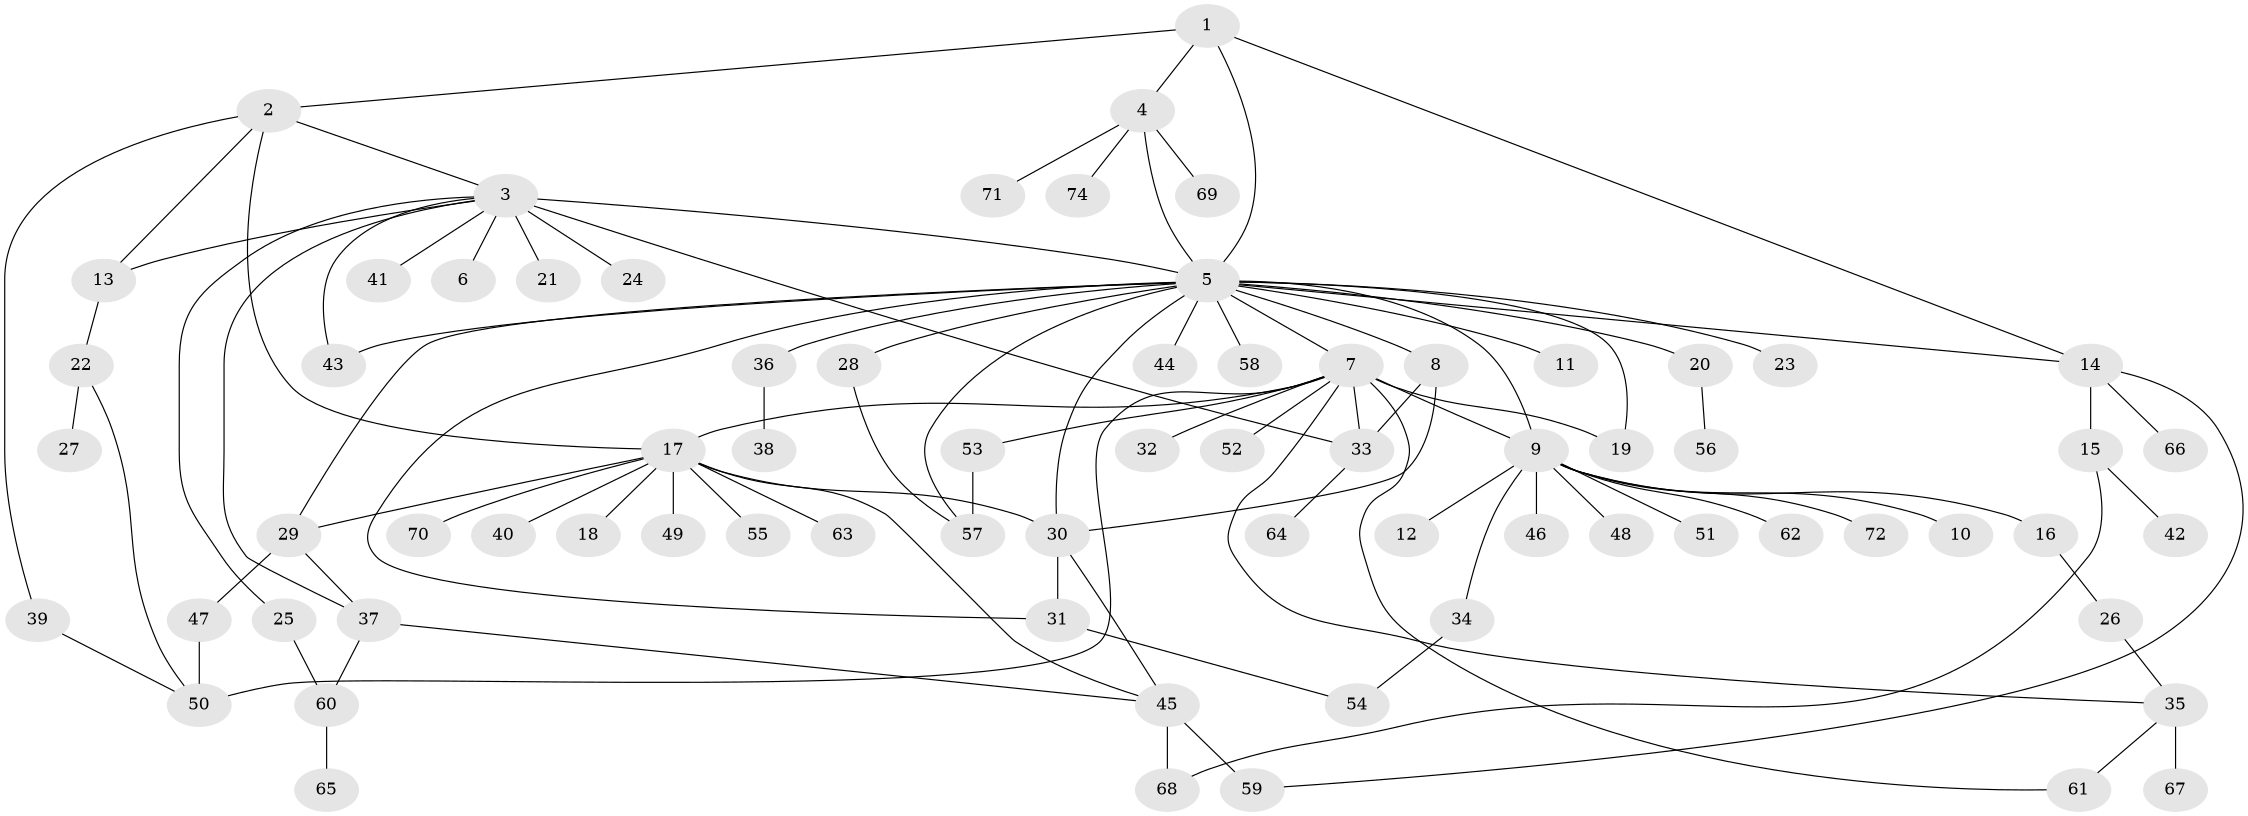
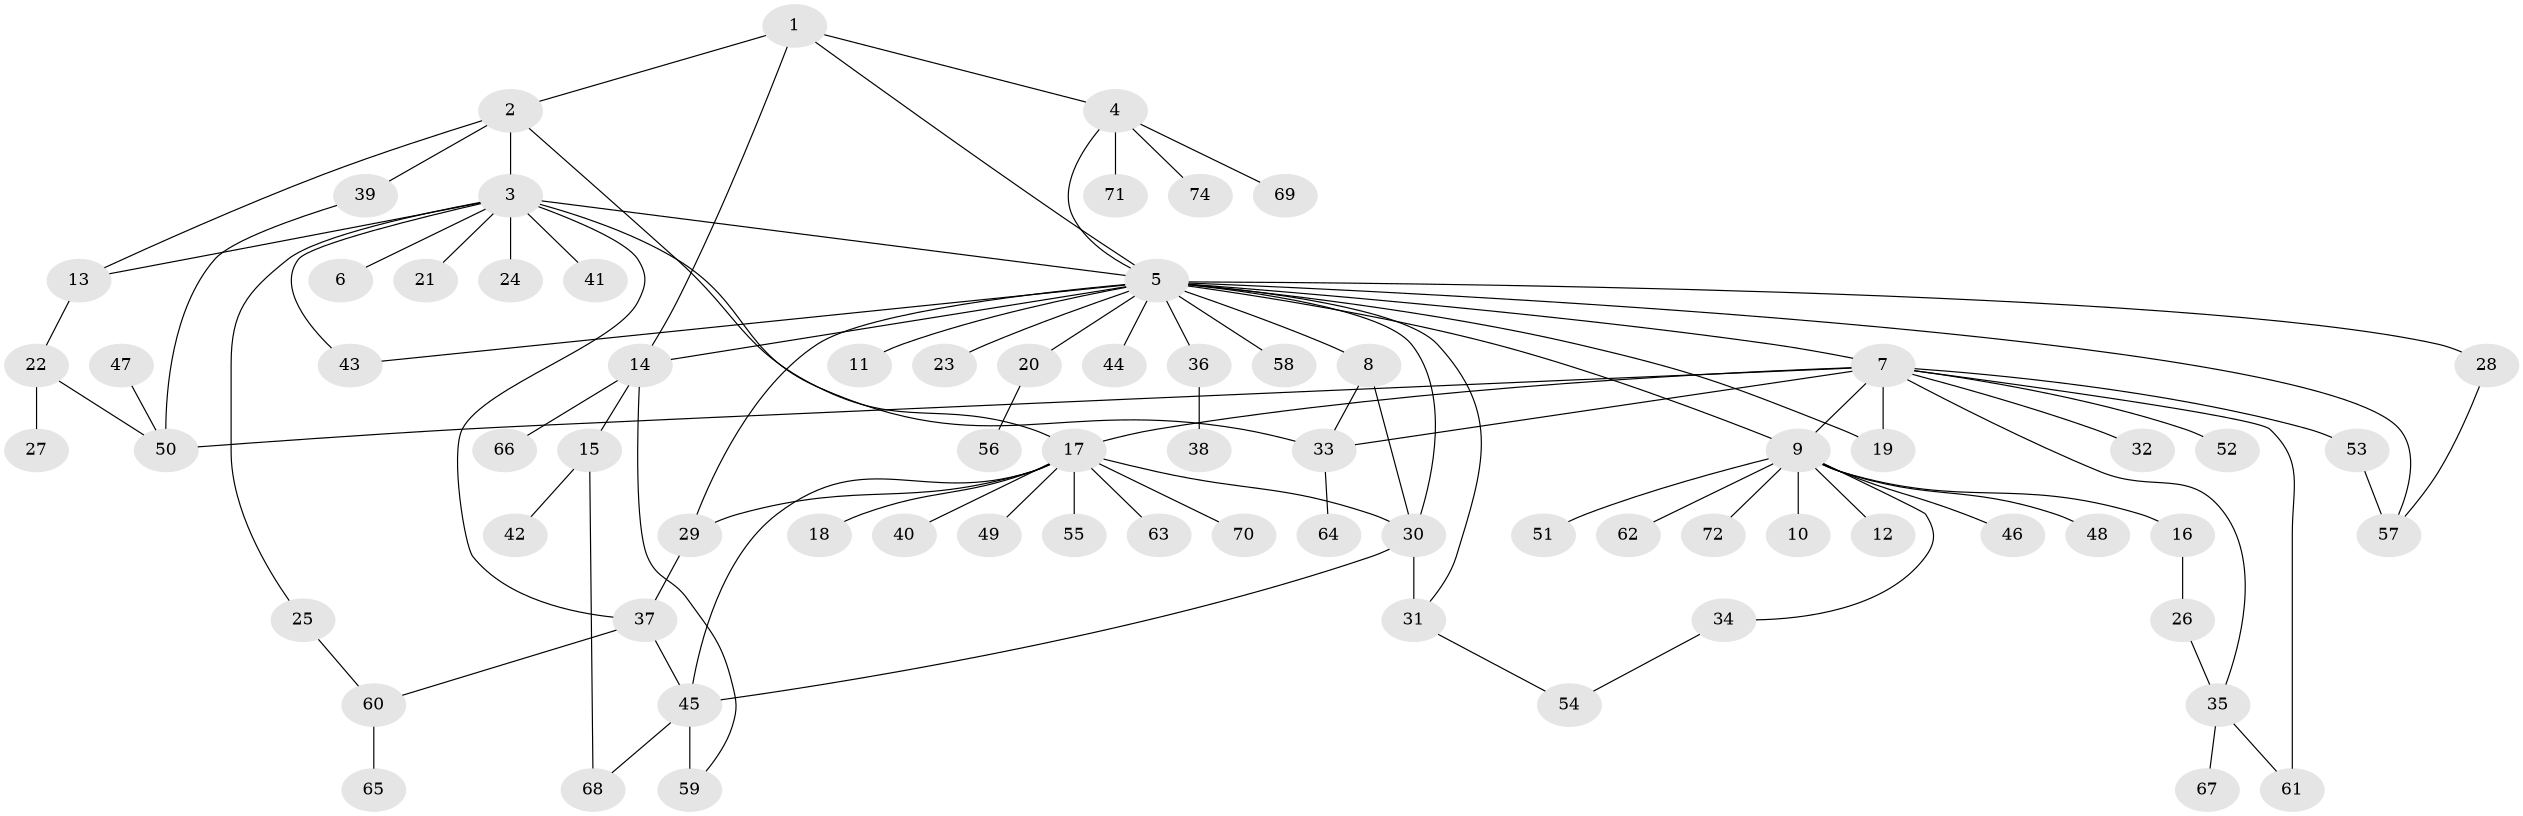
(247, 575) -> none
